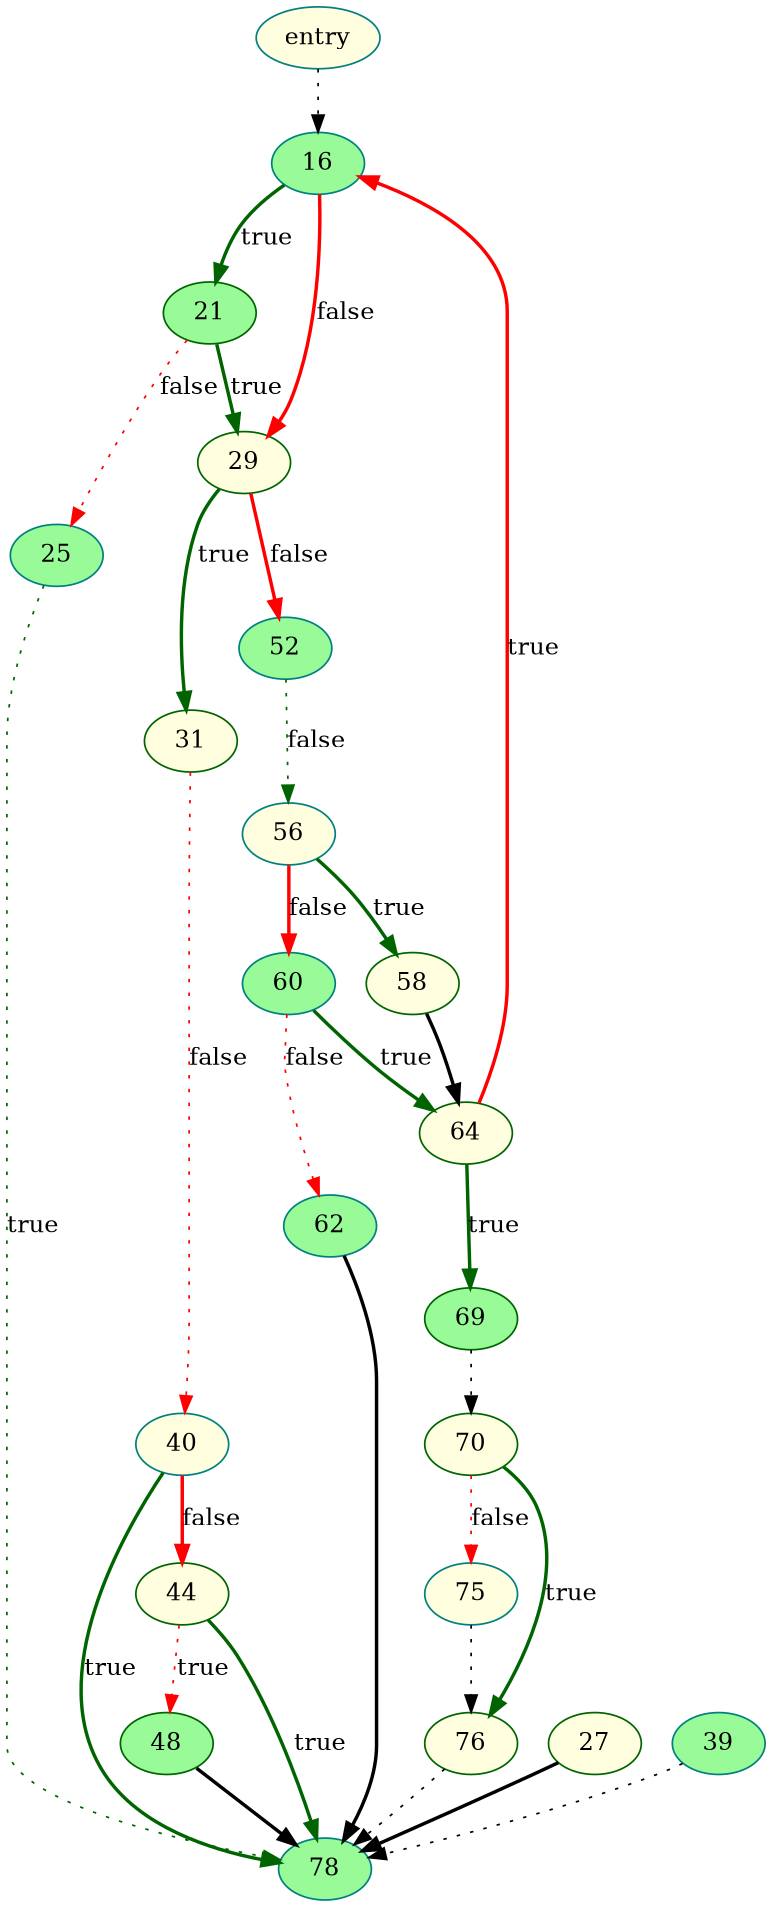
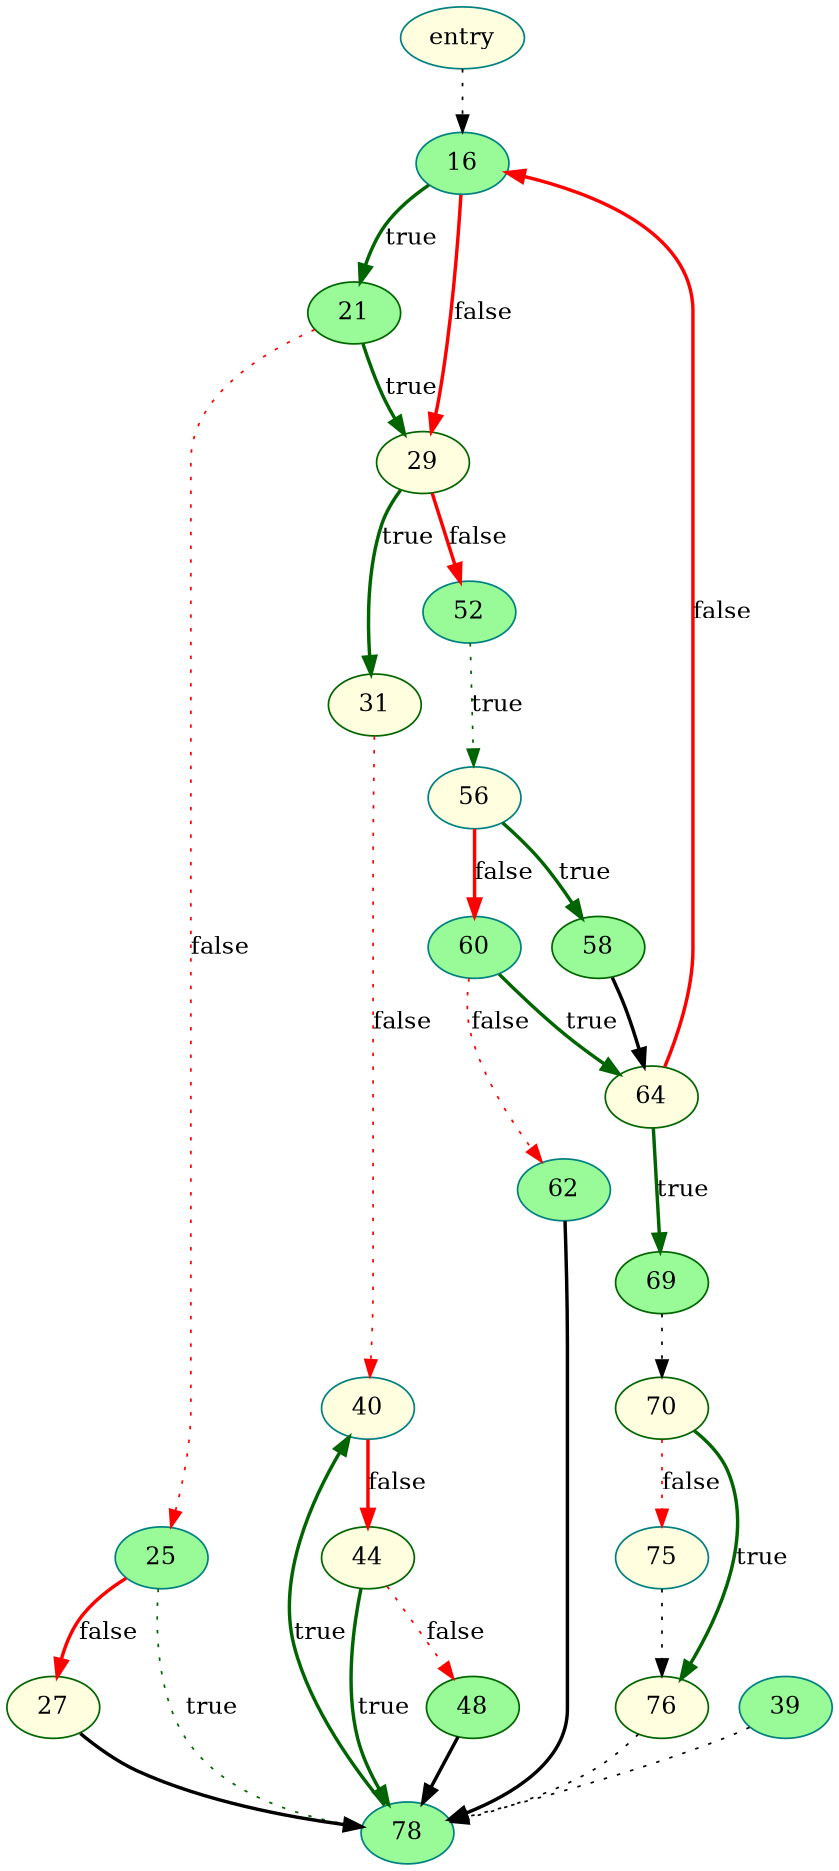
(534, 648) -> (722, 612)
(316, 741) -> (498, 705)
(413, 984) -> (598, 947)
none -> (85, 1612)
(204, 1669) -> (456, 1633)
(83, 1708) -> (293, 1637)
